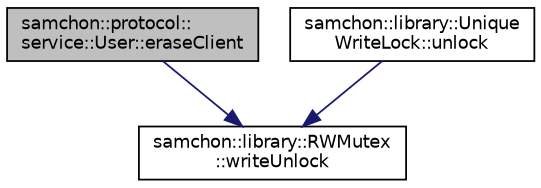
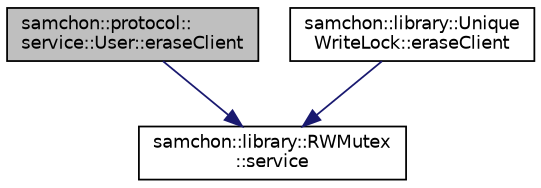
(412, 35) -> (412, 35)
(272, 153) -> (272, 153)
